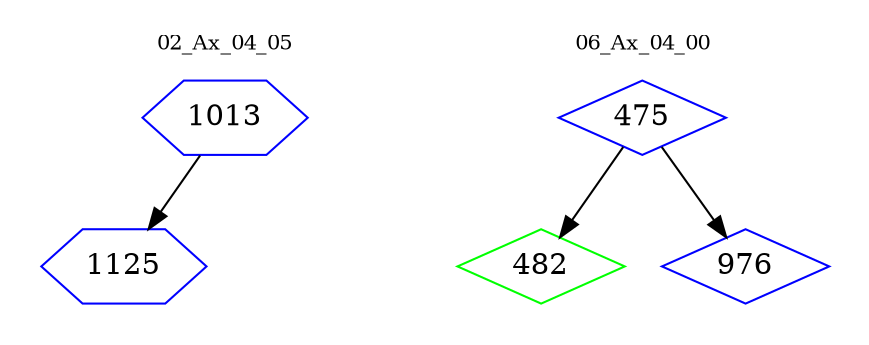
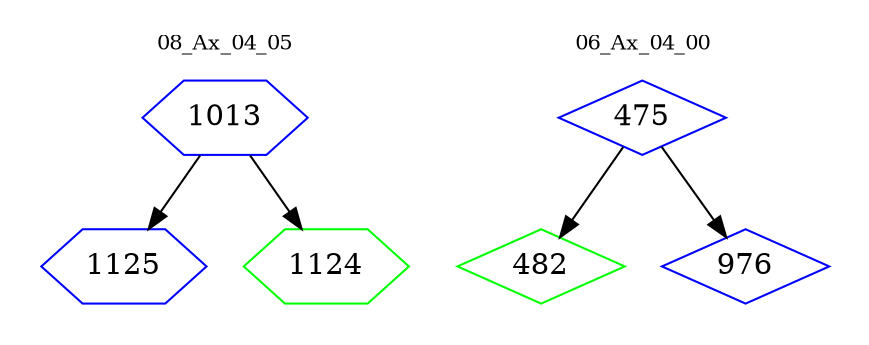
(225, 44) -> (225, 44)
none -> (326, 266)
